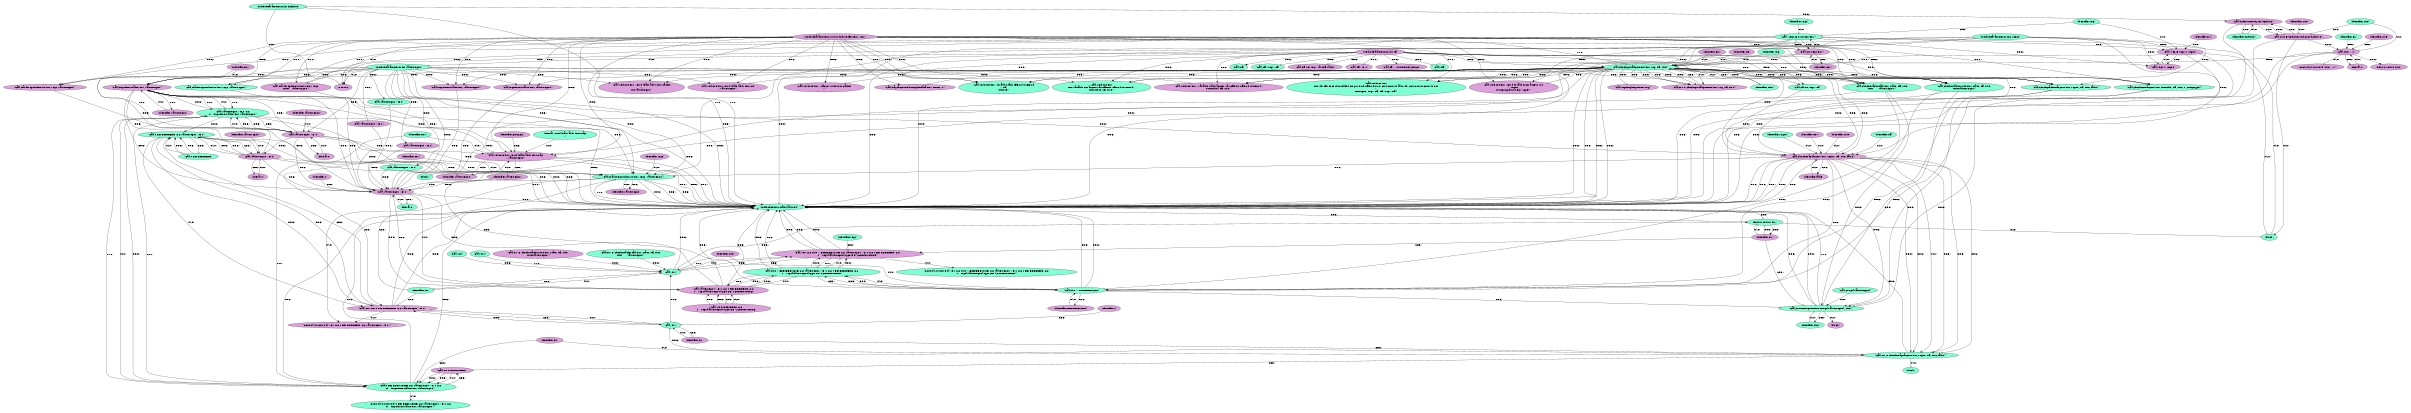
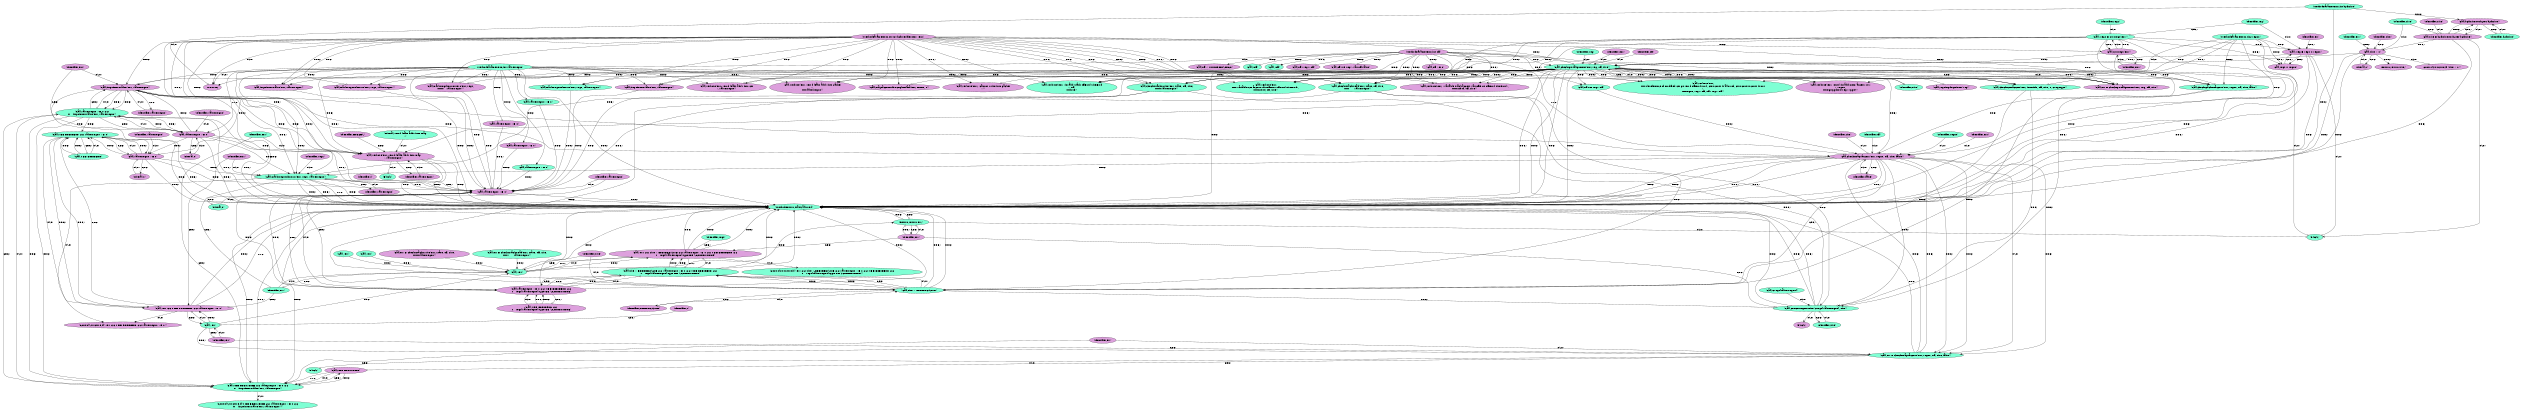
(2167, 59) -> (2290, 59)
(1268, 67) -> (1303, 67)
(1677, 199) -> none
